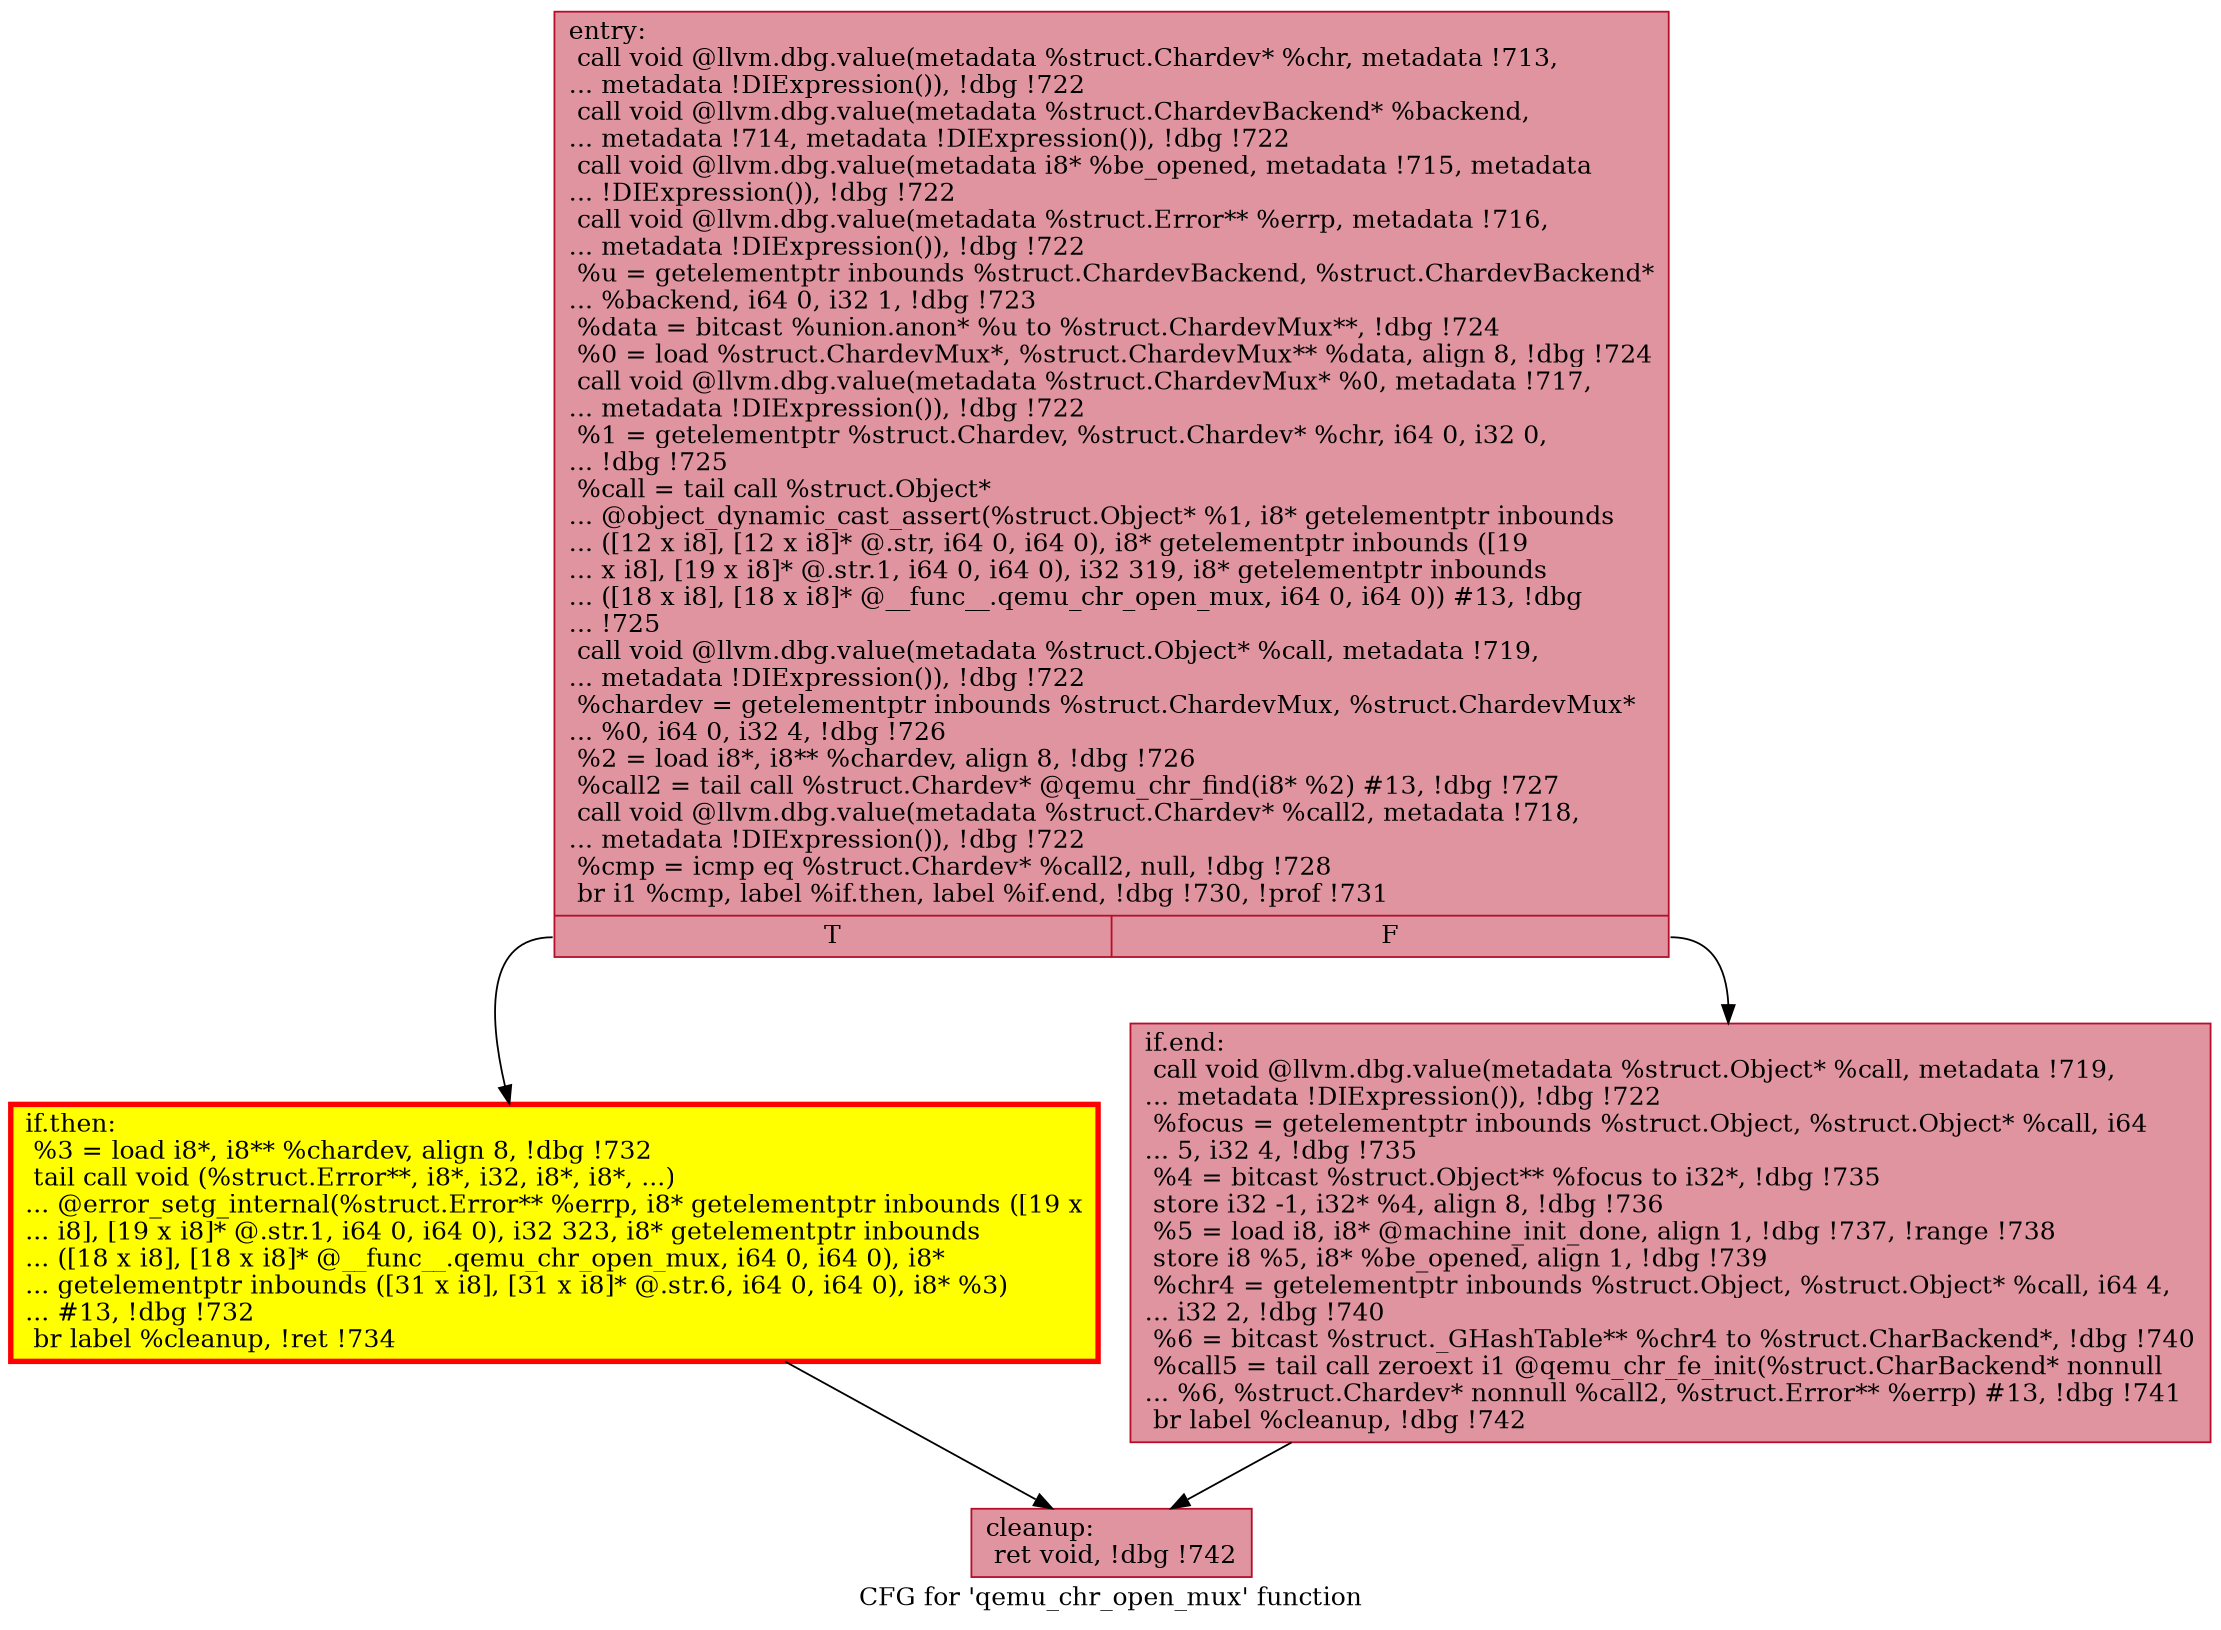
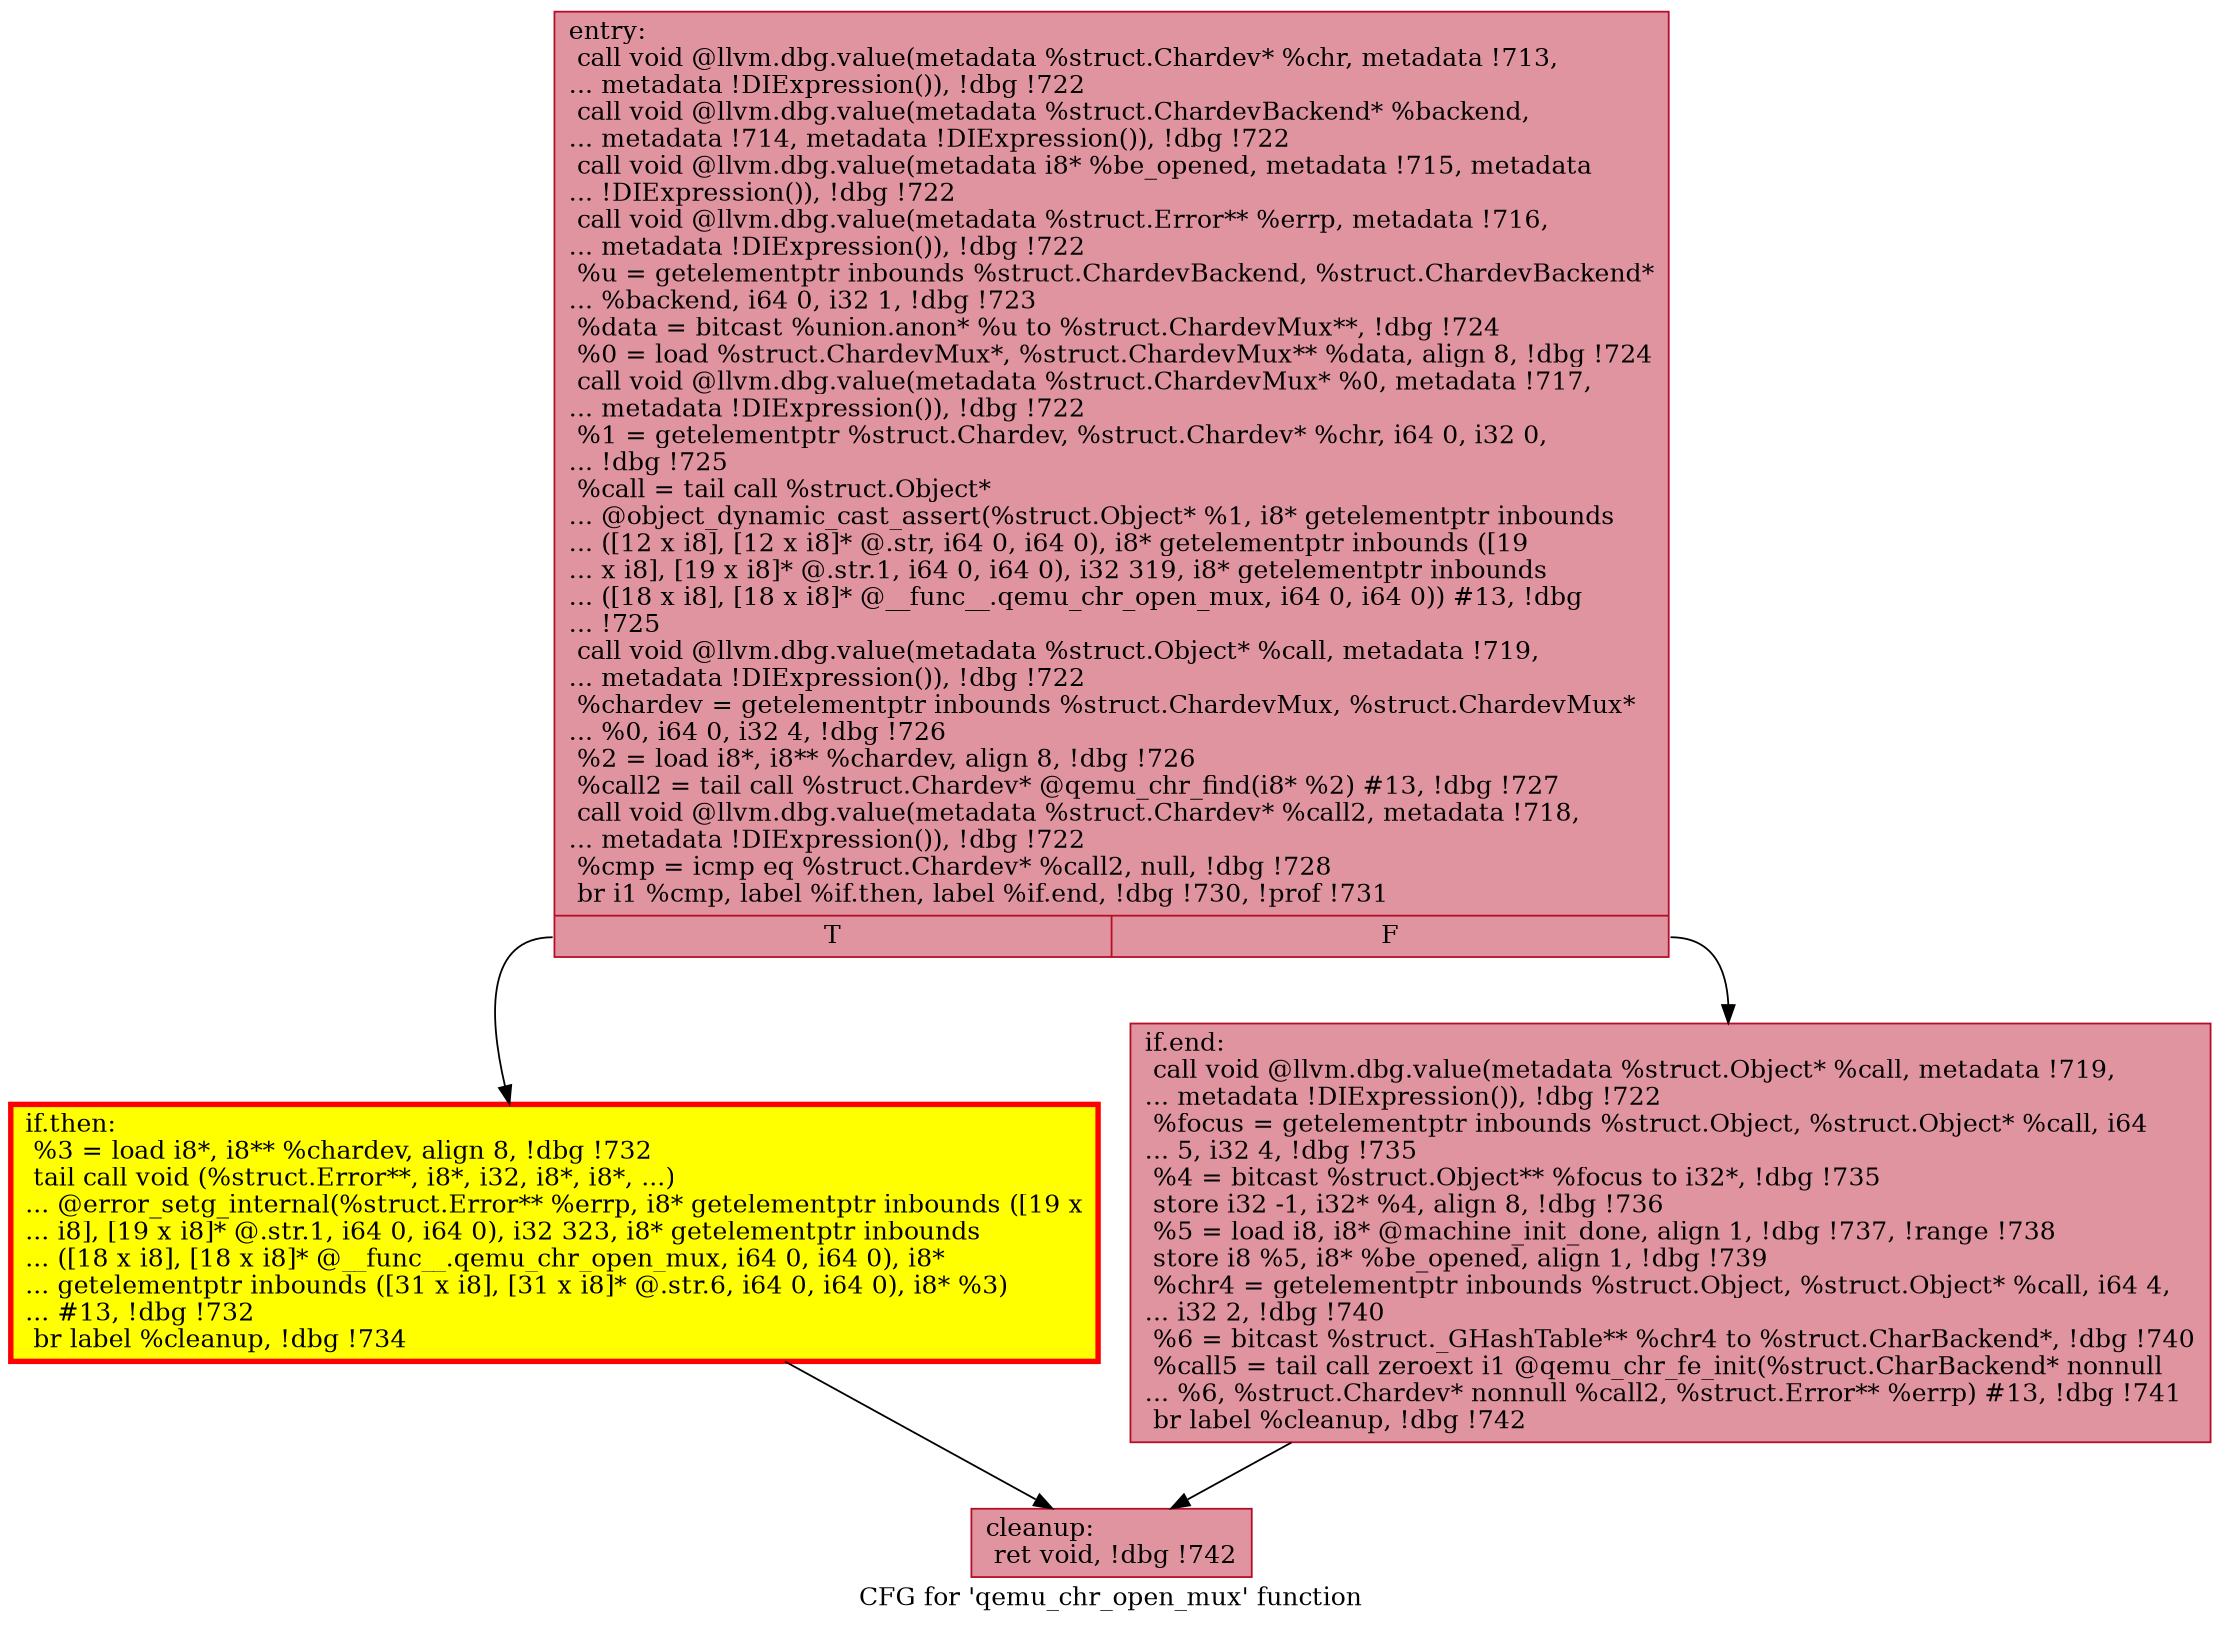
(211, 1340) -> (217, 1340)
